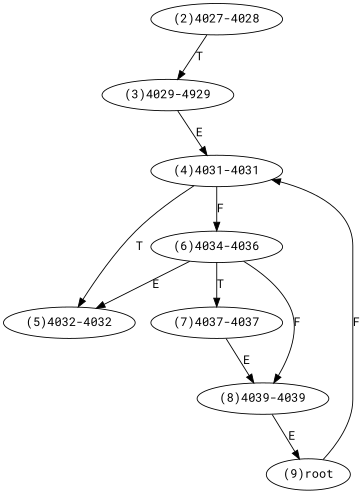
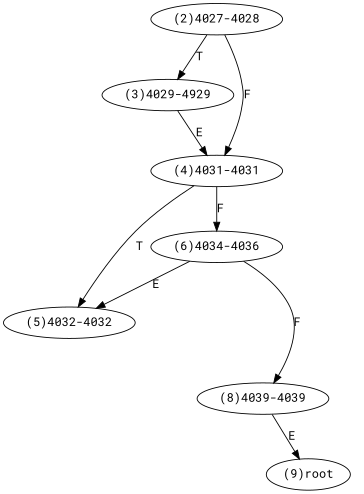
(353, 305) -> (243, 91)
(217, 323) -> none
